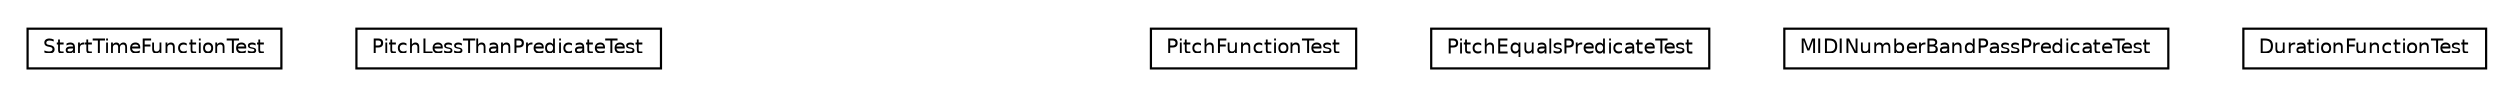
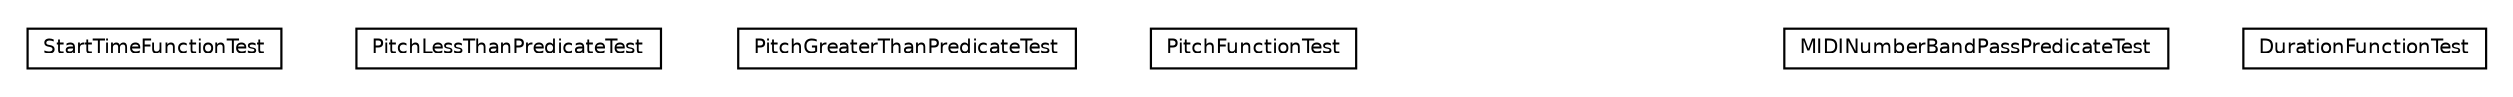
none -> (906, 49)
(1570, 49) -> none
